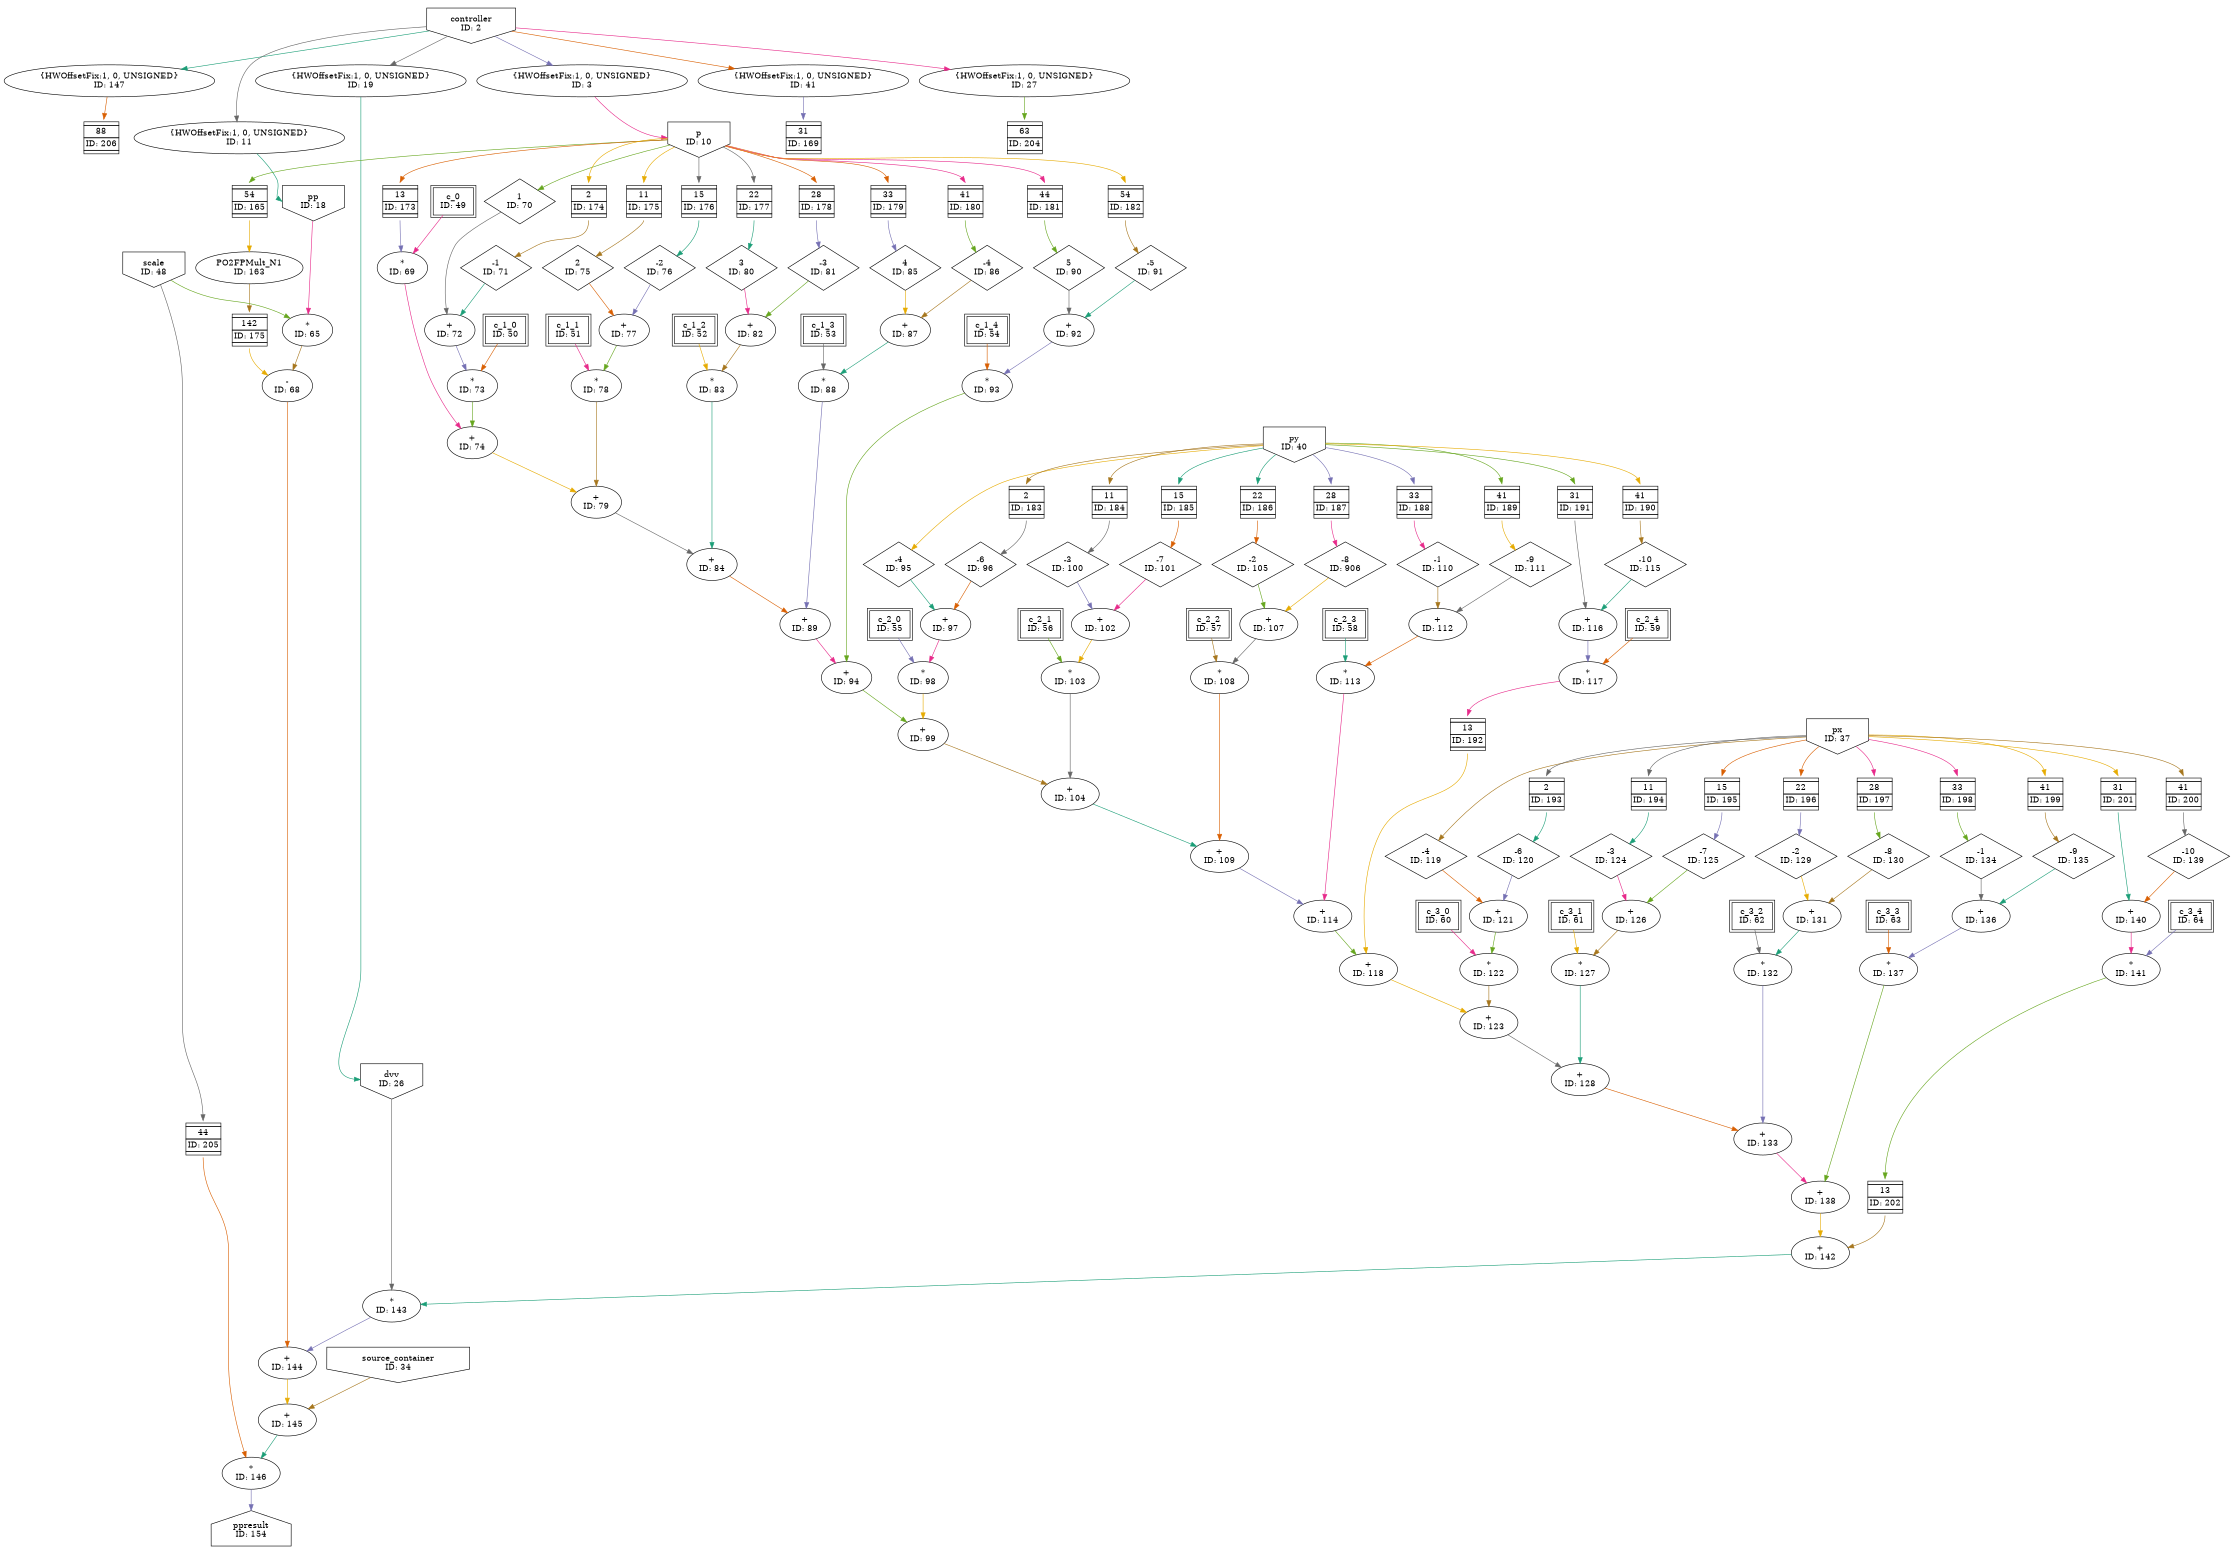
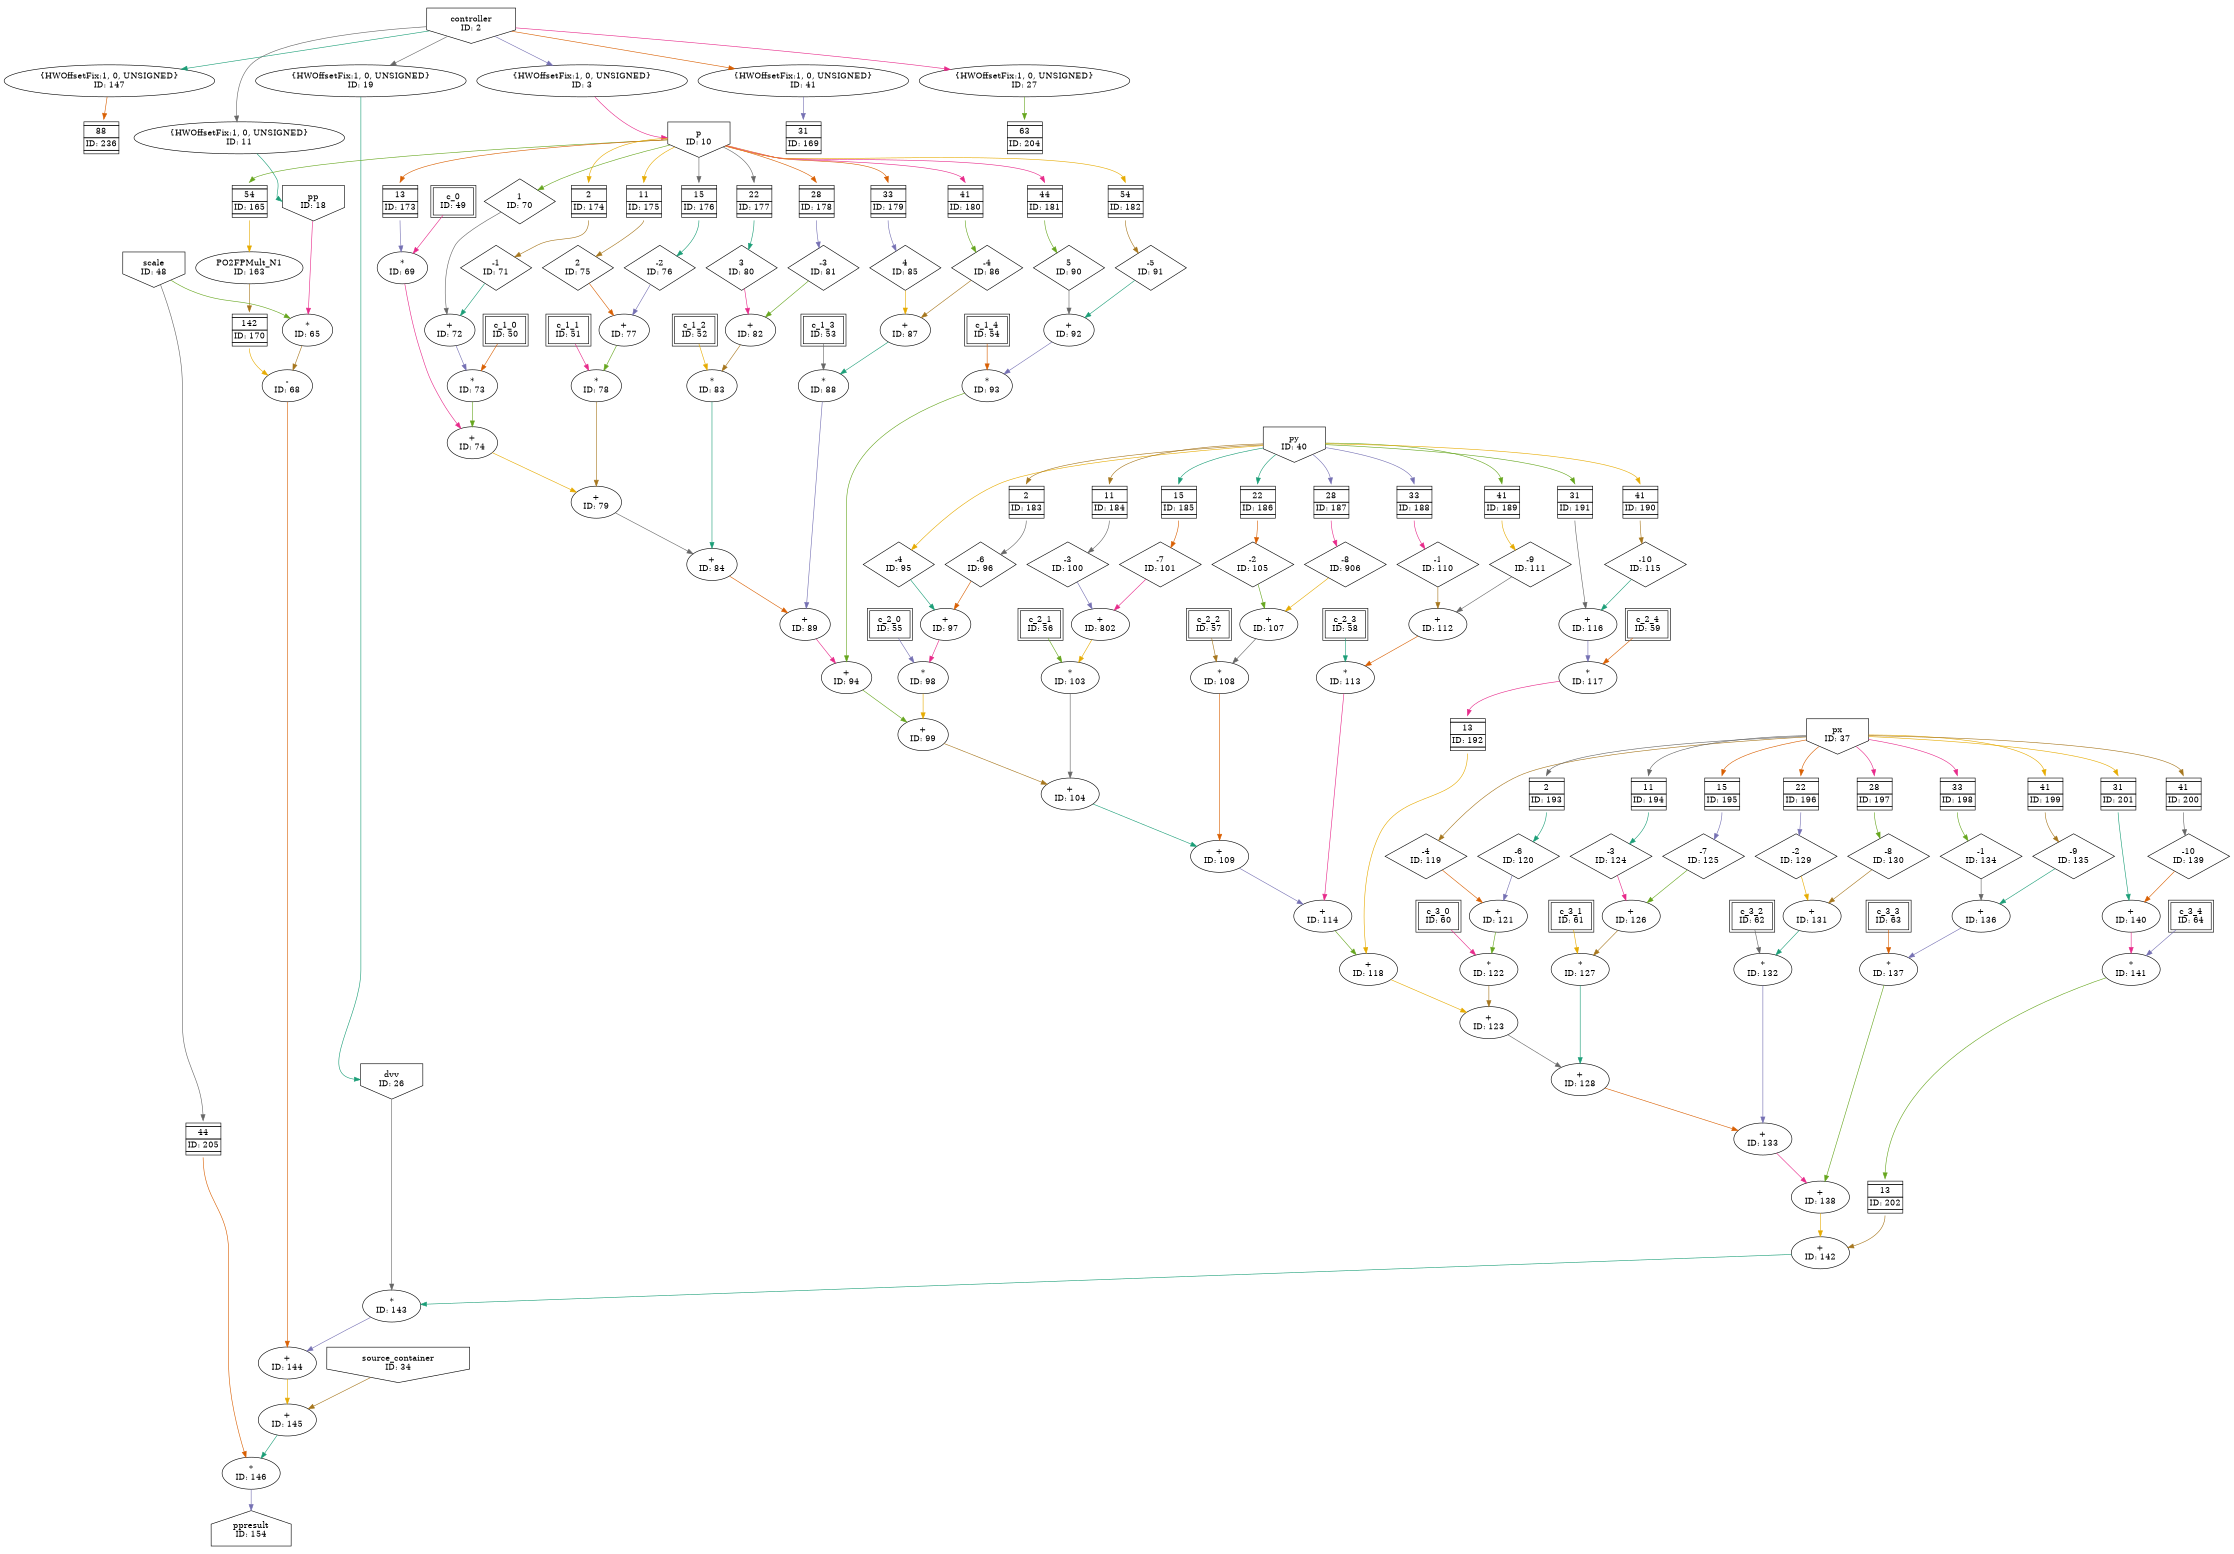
(101, 144) -> (101, 144)
(250, 336) -> (250, 336)
(1100, 624) -> (1100, 624)
